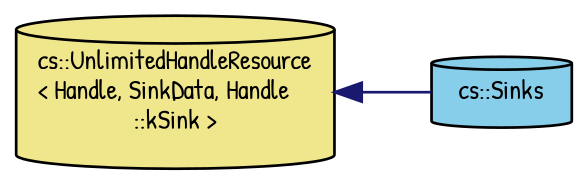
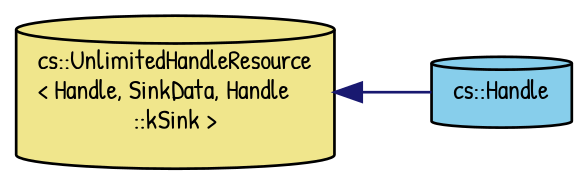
(502, 92) -> (502, 92)
